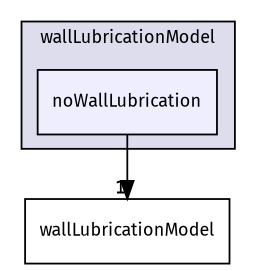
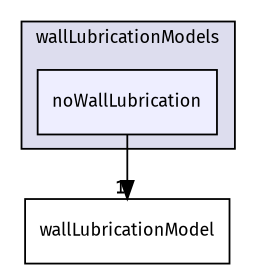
(128, 39) -> (128, 39)
